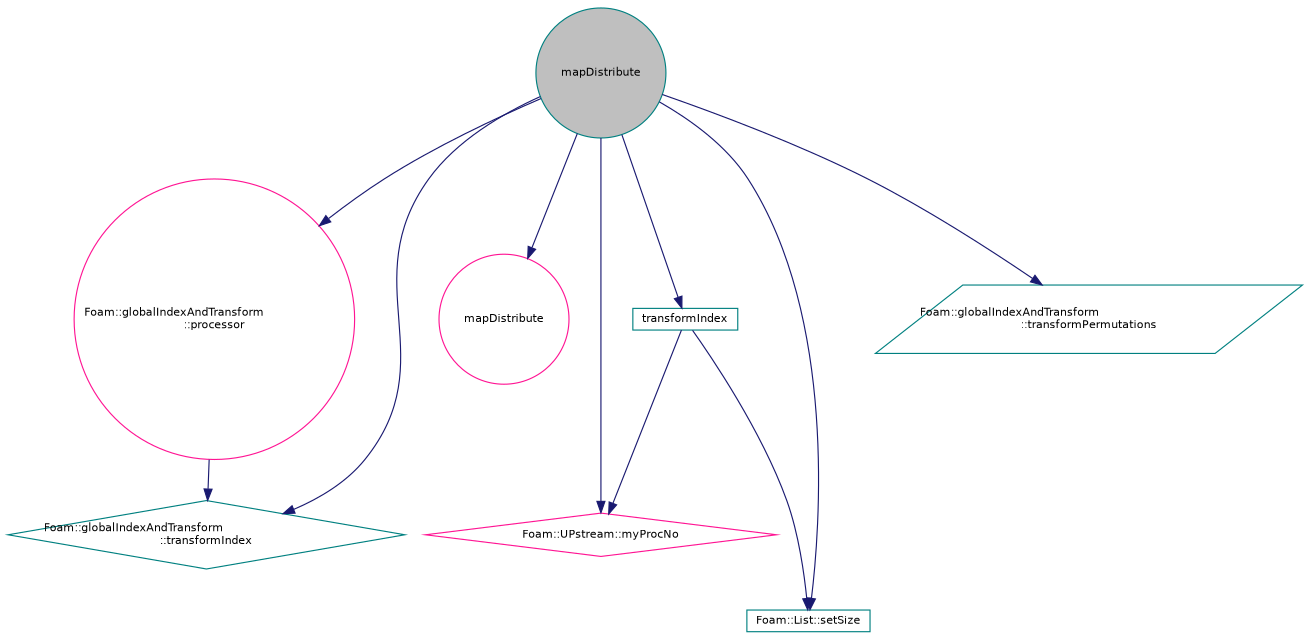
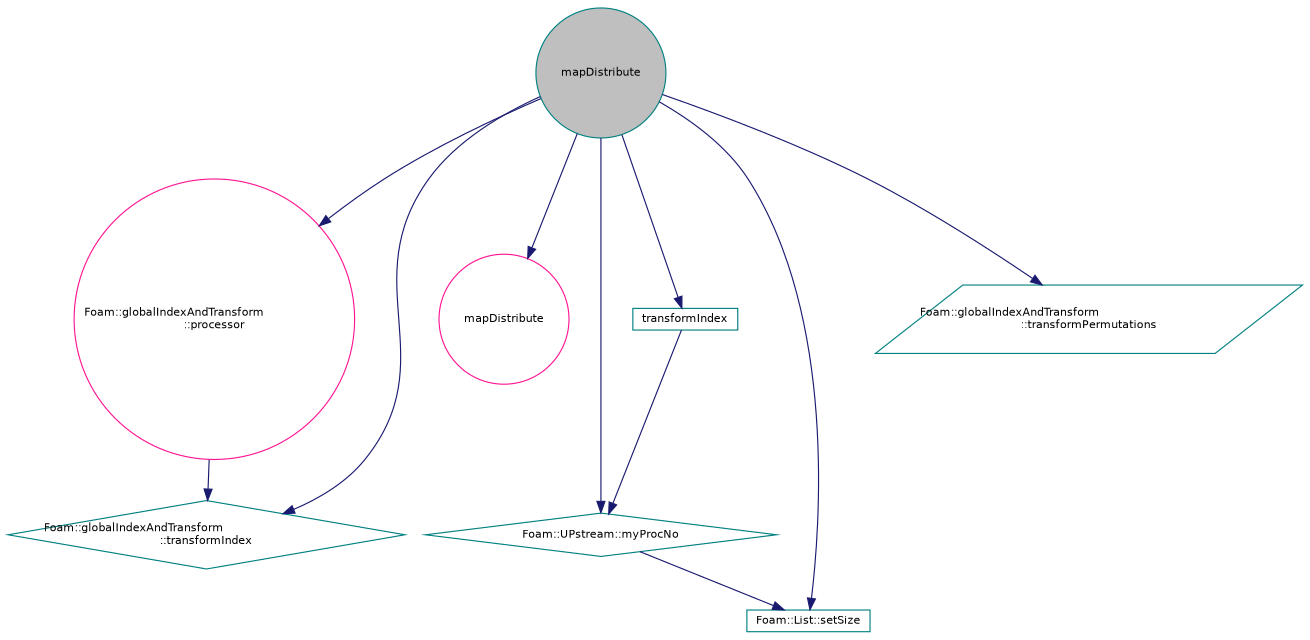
(768, 457) -> (707, 579)
(601, 535) -> (601, 535)
